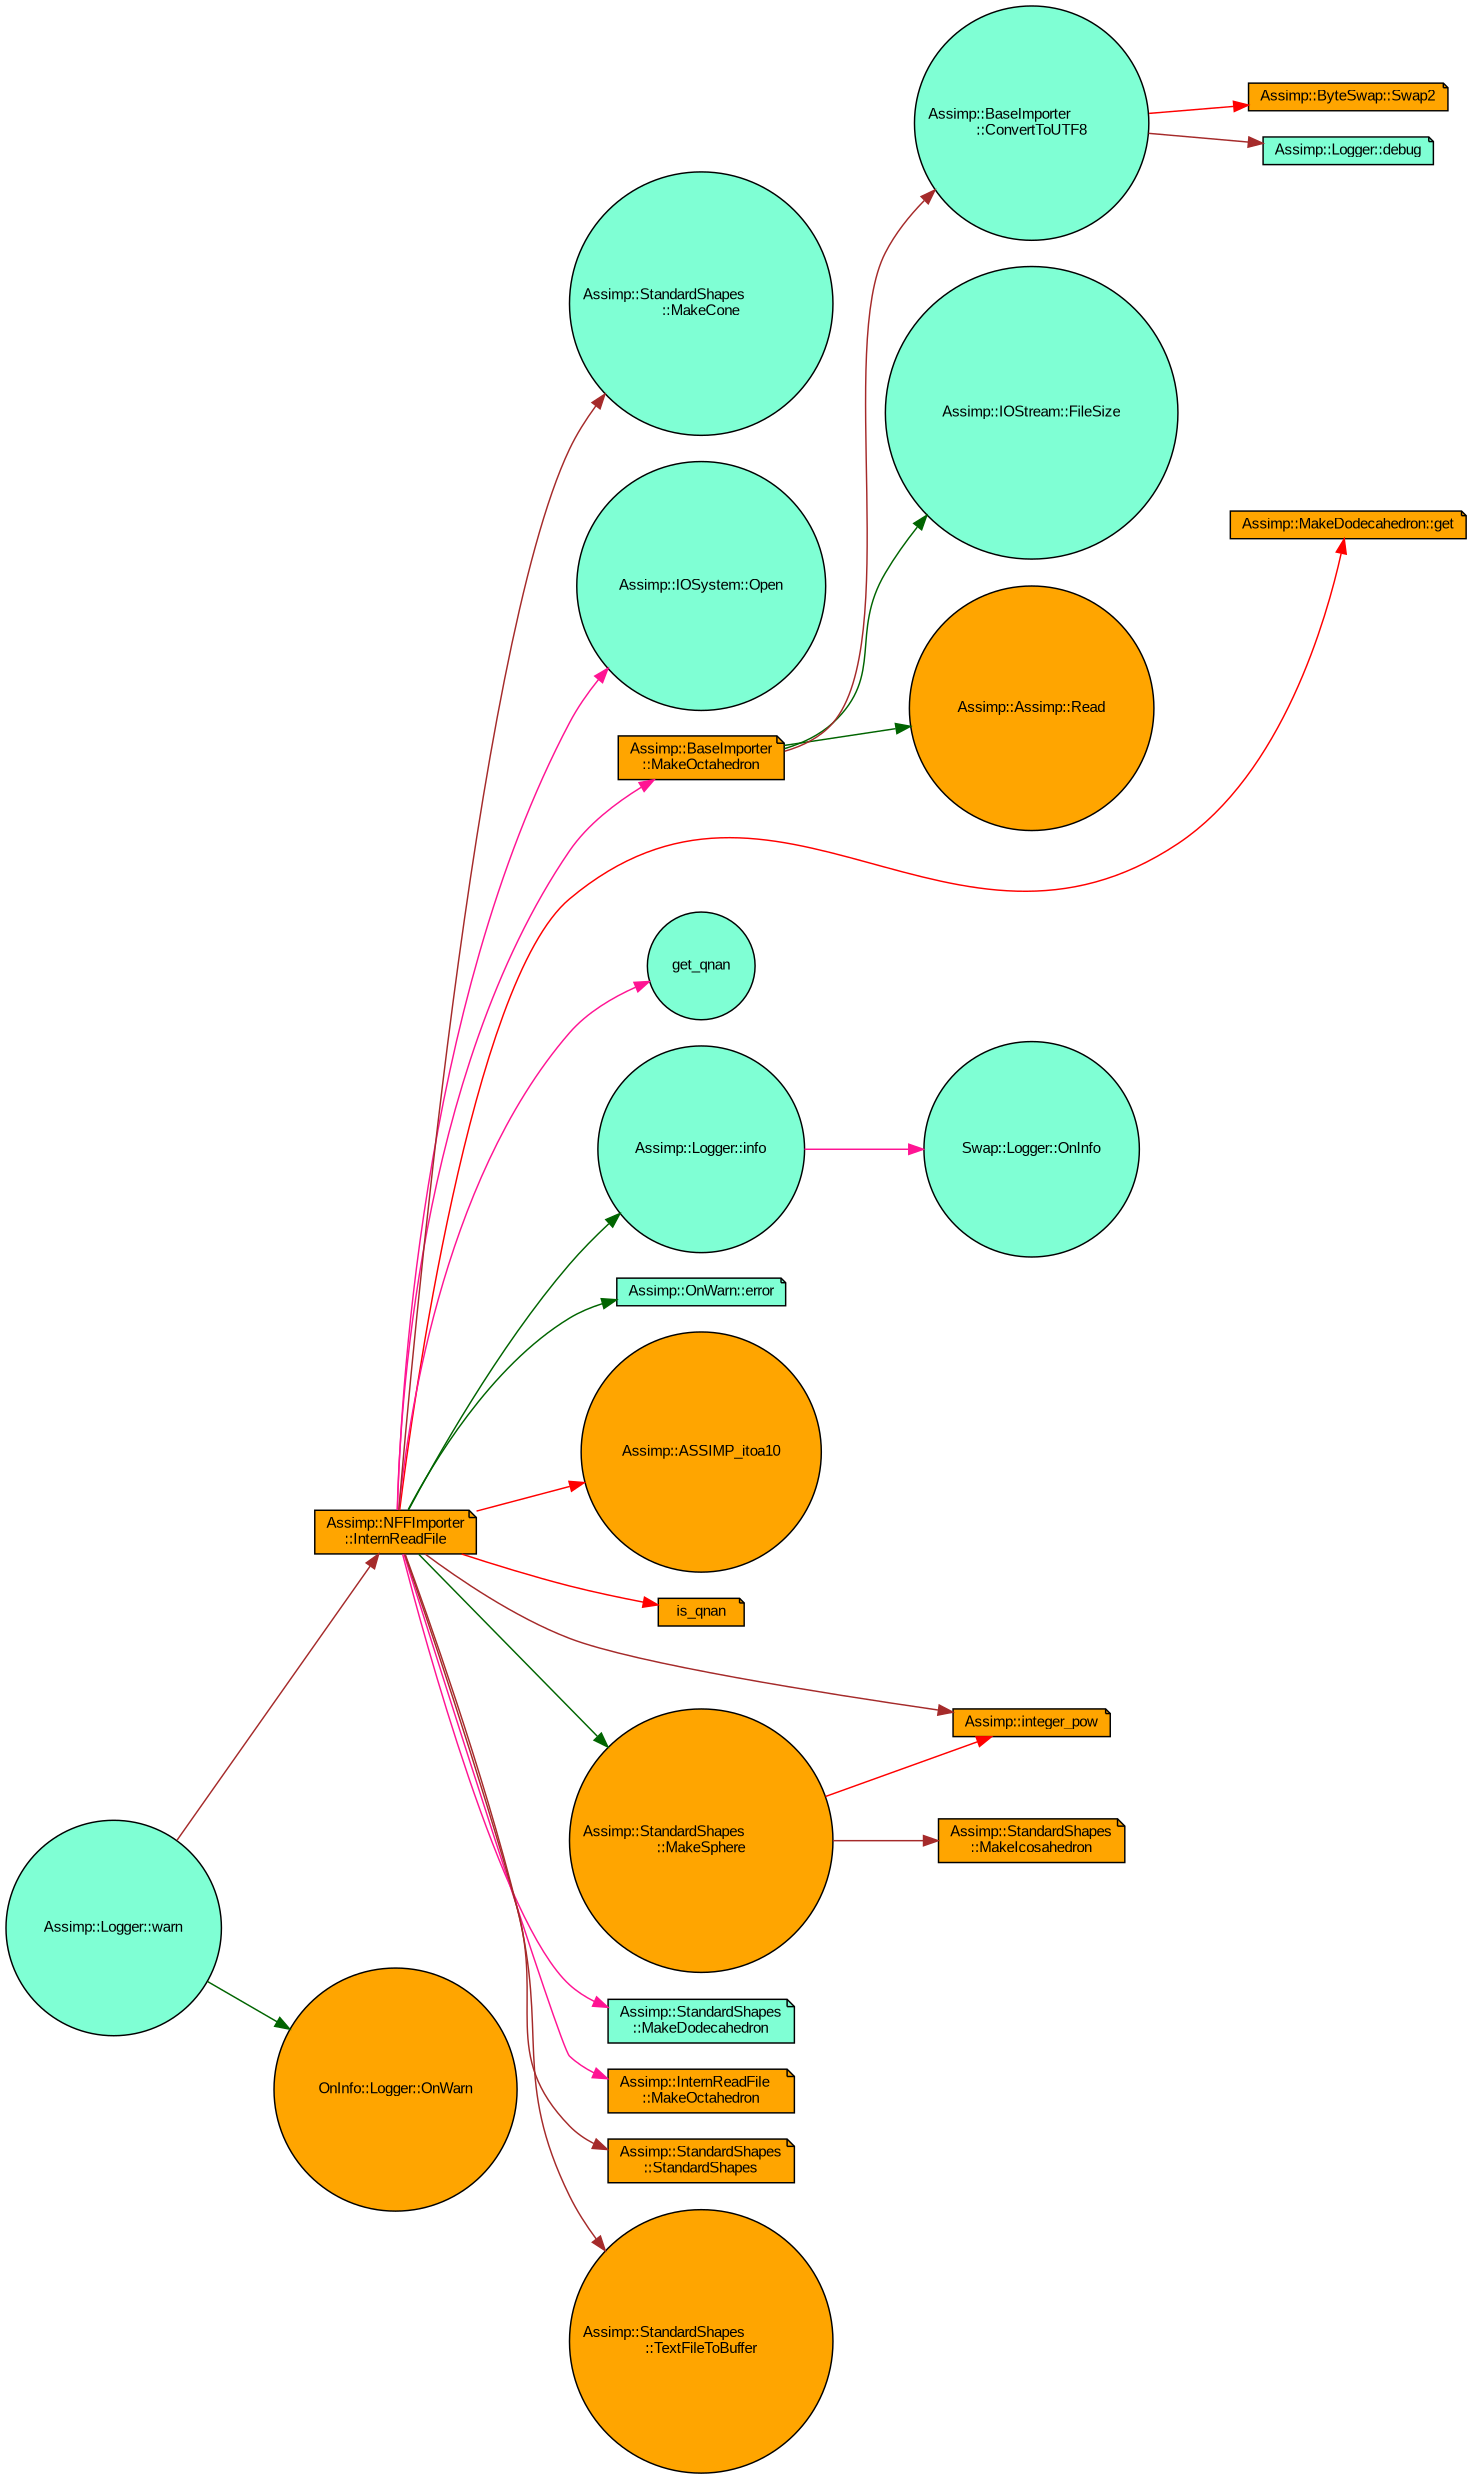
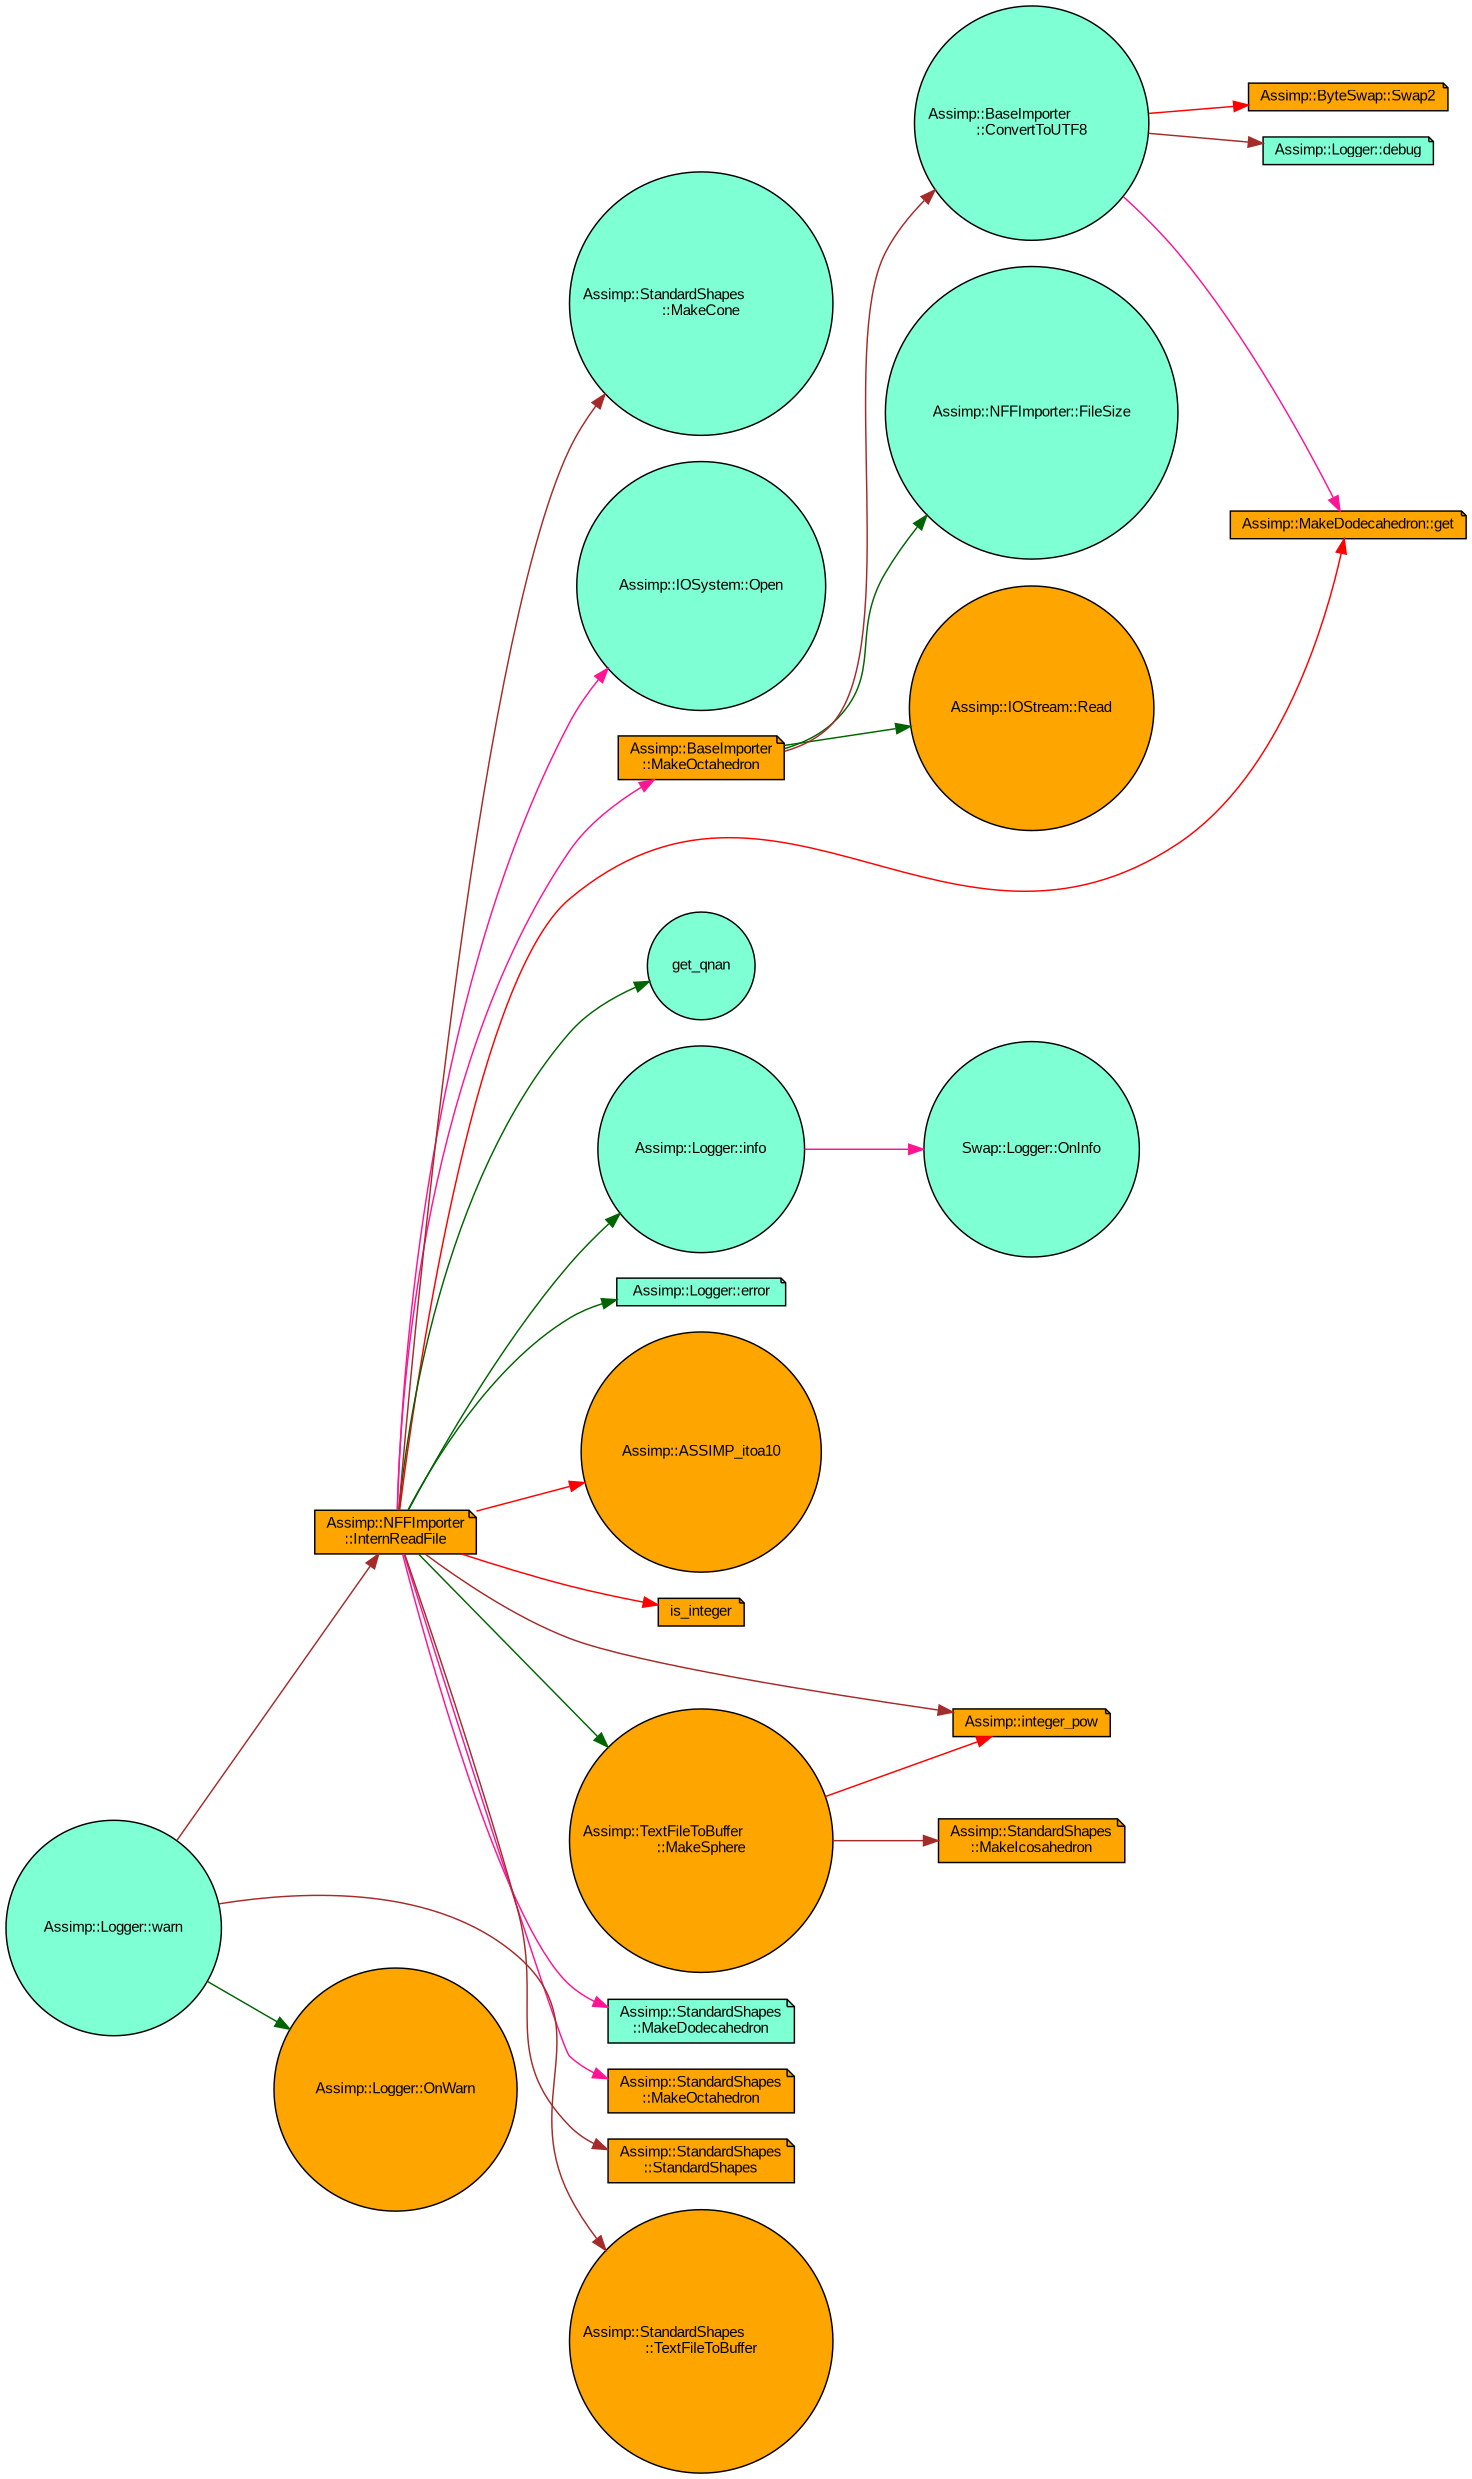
none -> (1241, 338)
(1032, 413) -> (1032, 413)
(1032, 708) -> (1032, 708)
(464, 1221) -> (464, 1221)
(701, 1292) -> (701, 1292)
(701, 1612) -> (701, 1612)
(701, 1841) -> (701, 1841)
(514, 1896) -> (515, 1954)
(396, 2090) -> (396, 2090)
(701, 2091) -> (701, 2091)
